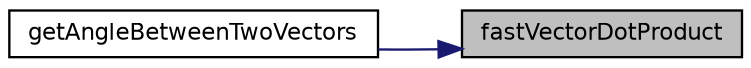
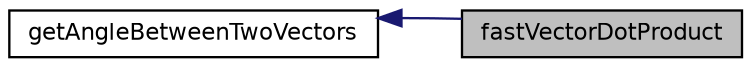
(408, 50) -> (432, 18)
